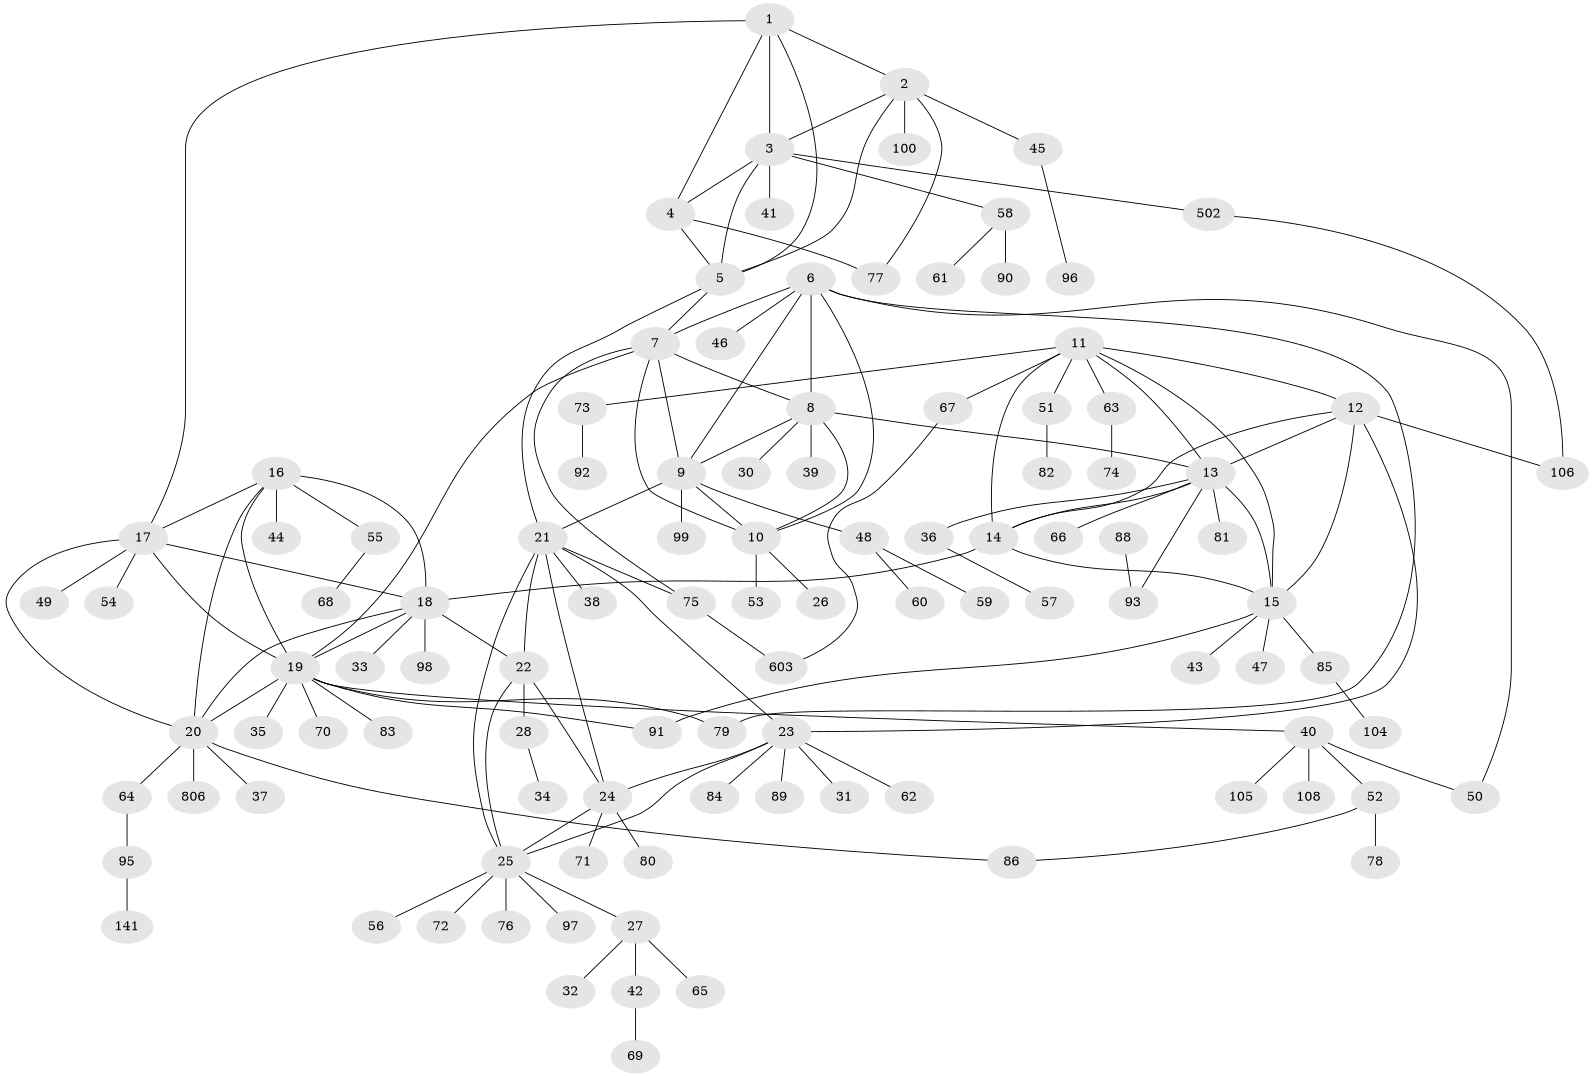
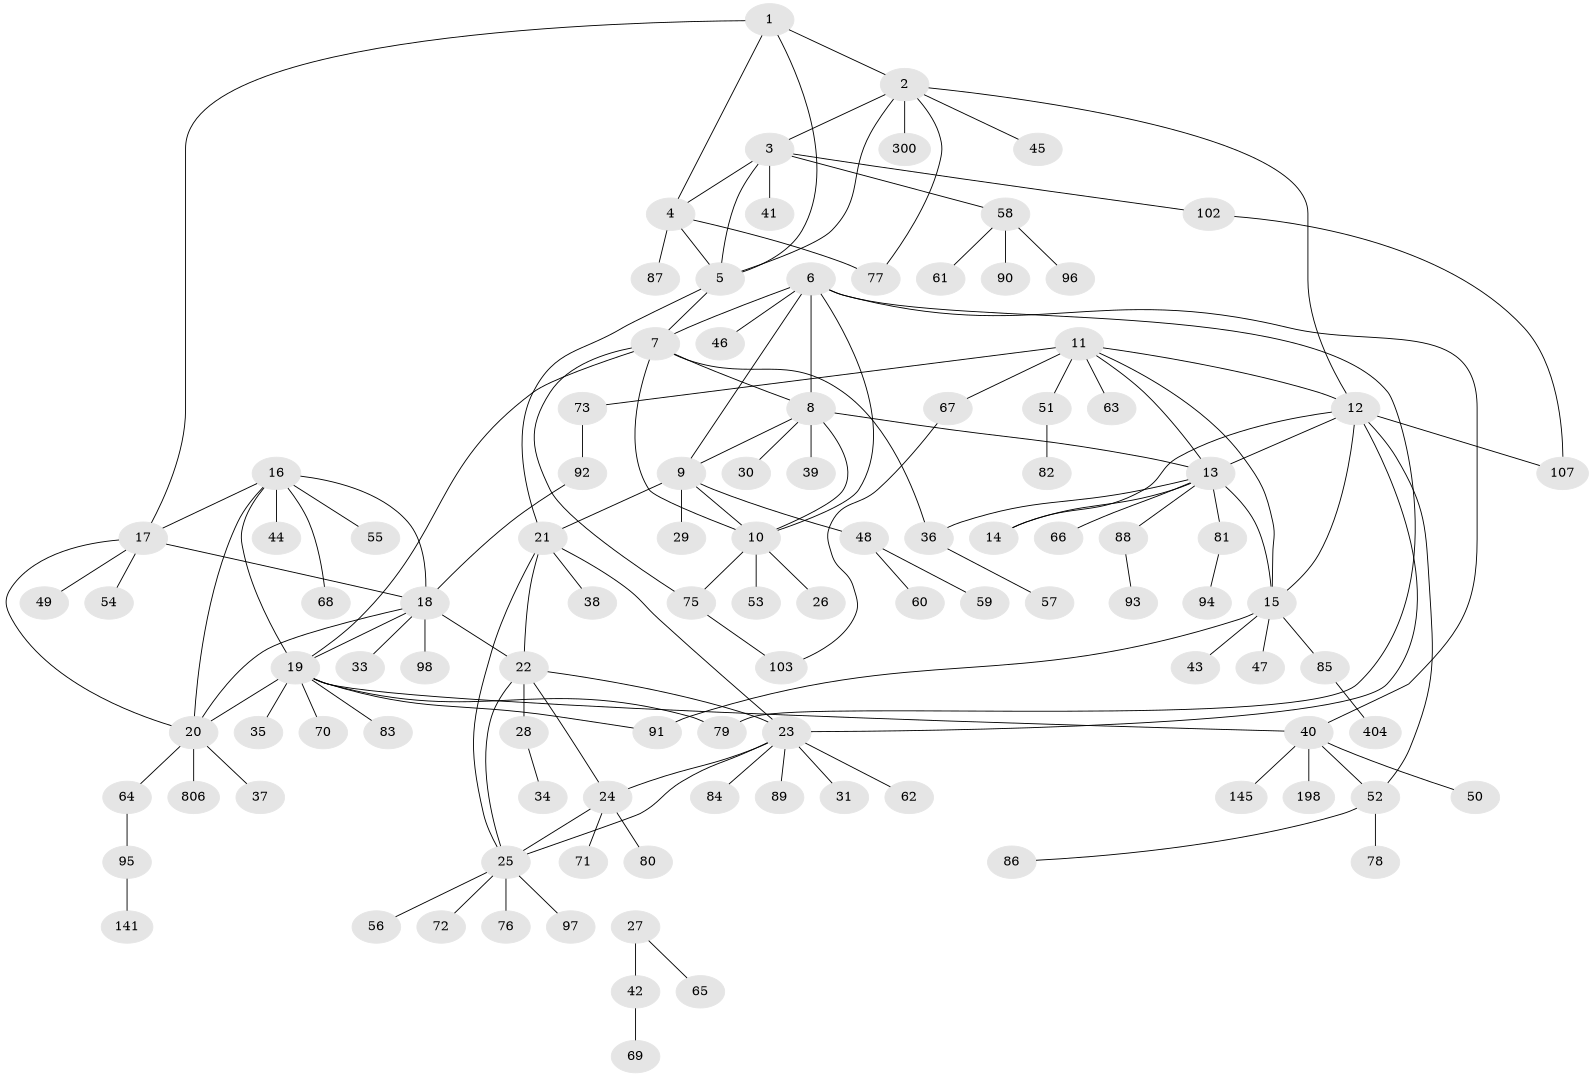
(770, 85) -> none
none -> (1223, 146)
(905, 149) -> (905, 149)
(1054, 214) -> (1038, 247)
(1209, 214) -> (1209, 214)
none -> (655, 279)
(1376, 325) -> (1364, 337)
(668, 409) -> (834, 387)
(1000, 426) -> none
(1112, 473) -> none
(1563, 473) -> (1563, 473)
(681, 538) -> (681, 538)
(1172, 538) -> (1167, 506)
(351, 571) -> (313, 535)
(617, 571) -> (724, 571)
(1139, 571) -> none
(713, 581) -> (498, 532)
none -> (1430, 600)
none -> (1207, 603)
(202, 608) -> none
(781, 668) -> (781, 668)
(572, 669) -> none
none -> (659, 691)
(1375, 733) -> (1375, 733)
(1241, 797) -> (1241, 797)
(1309, 797) -> (1309, 797)
(557, 820) -> none
(571, 895) -> none
(571, 992) -> none
